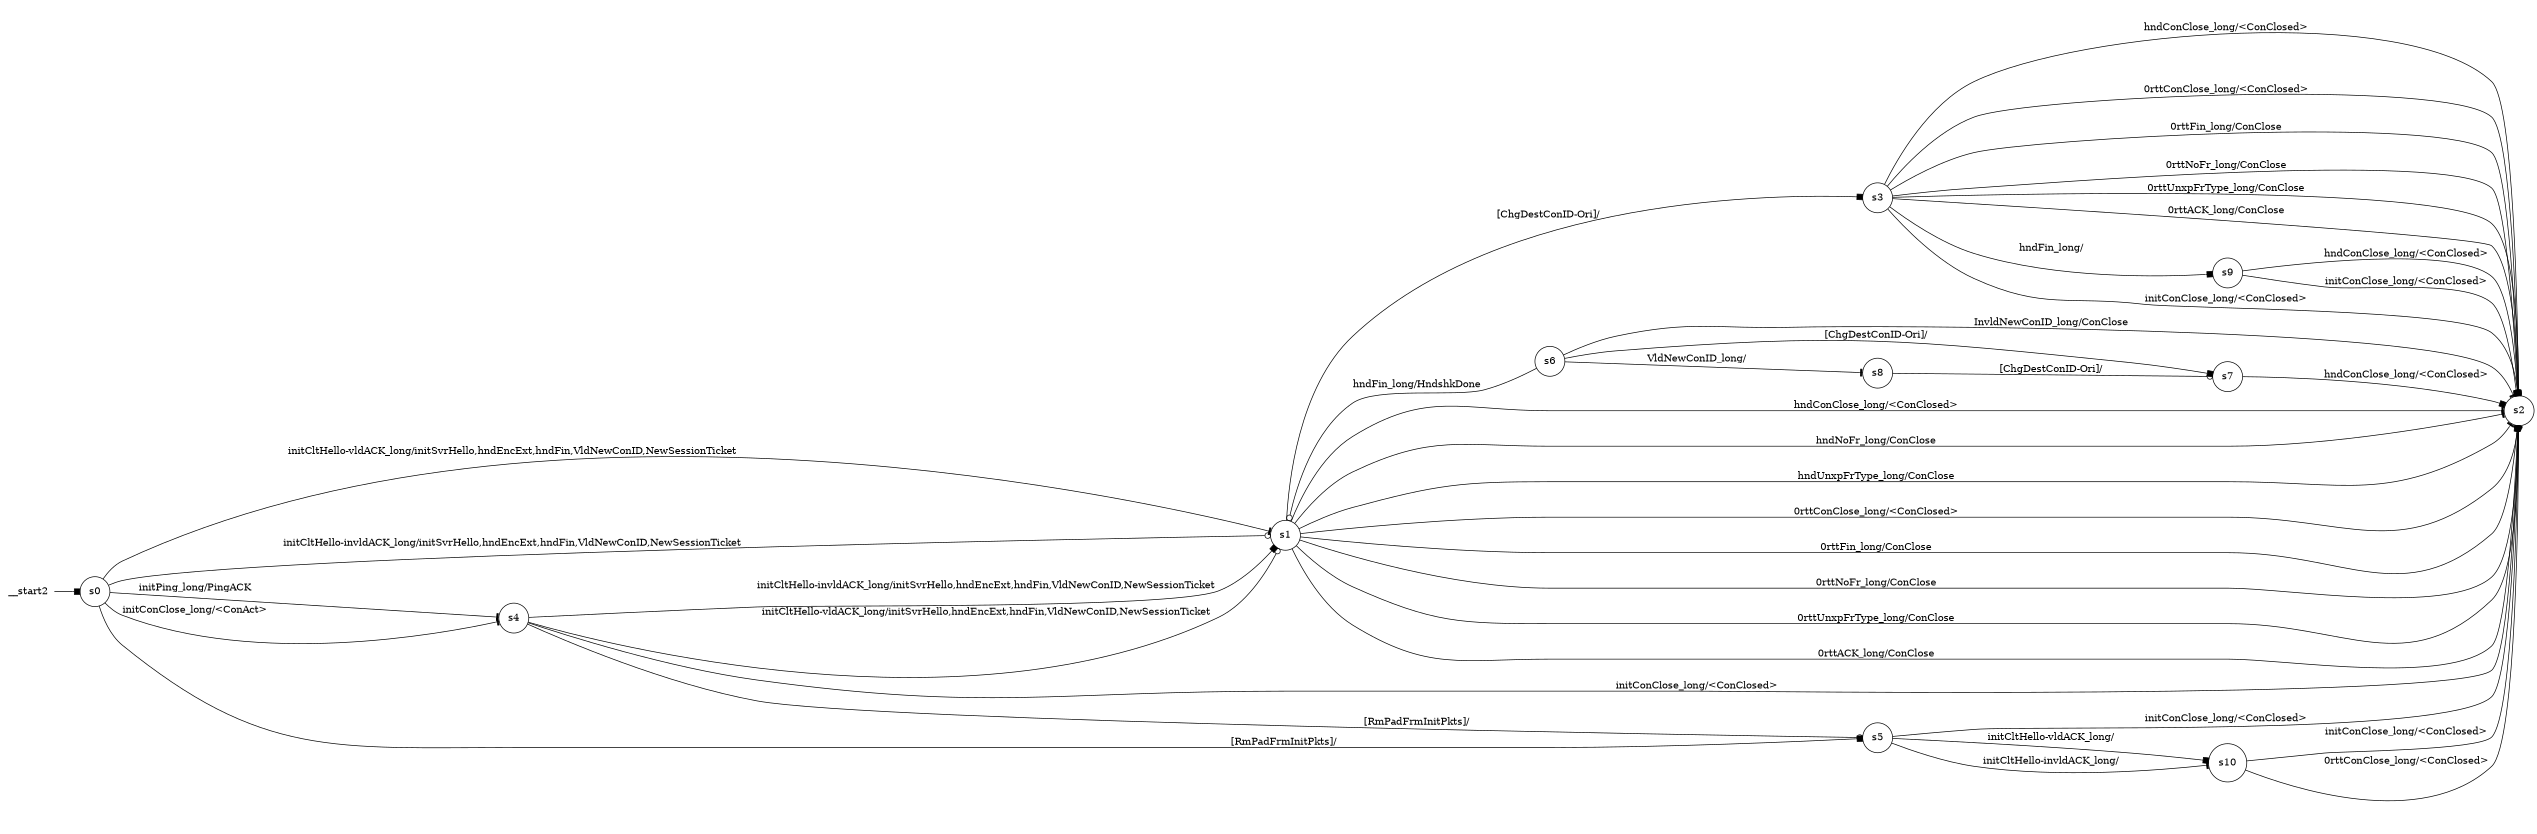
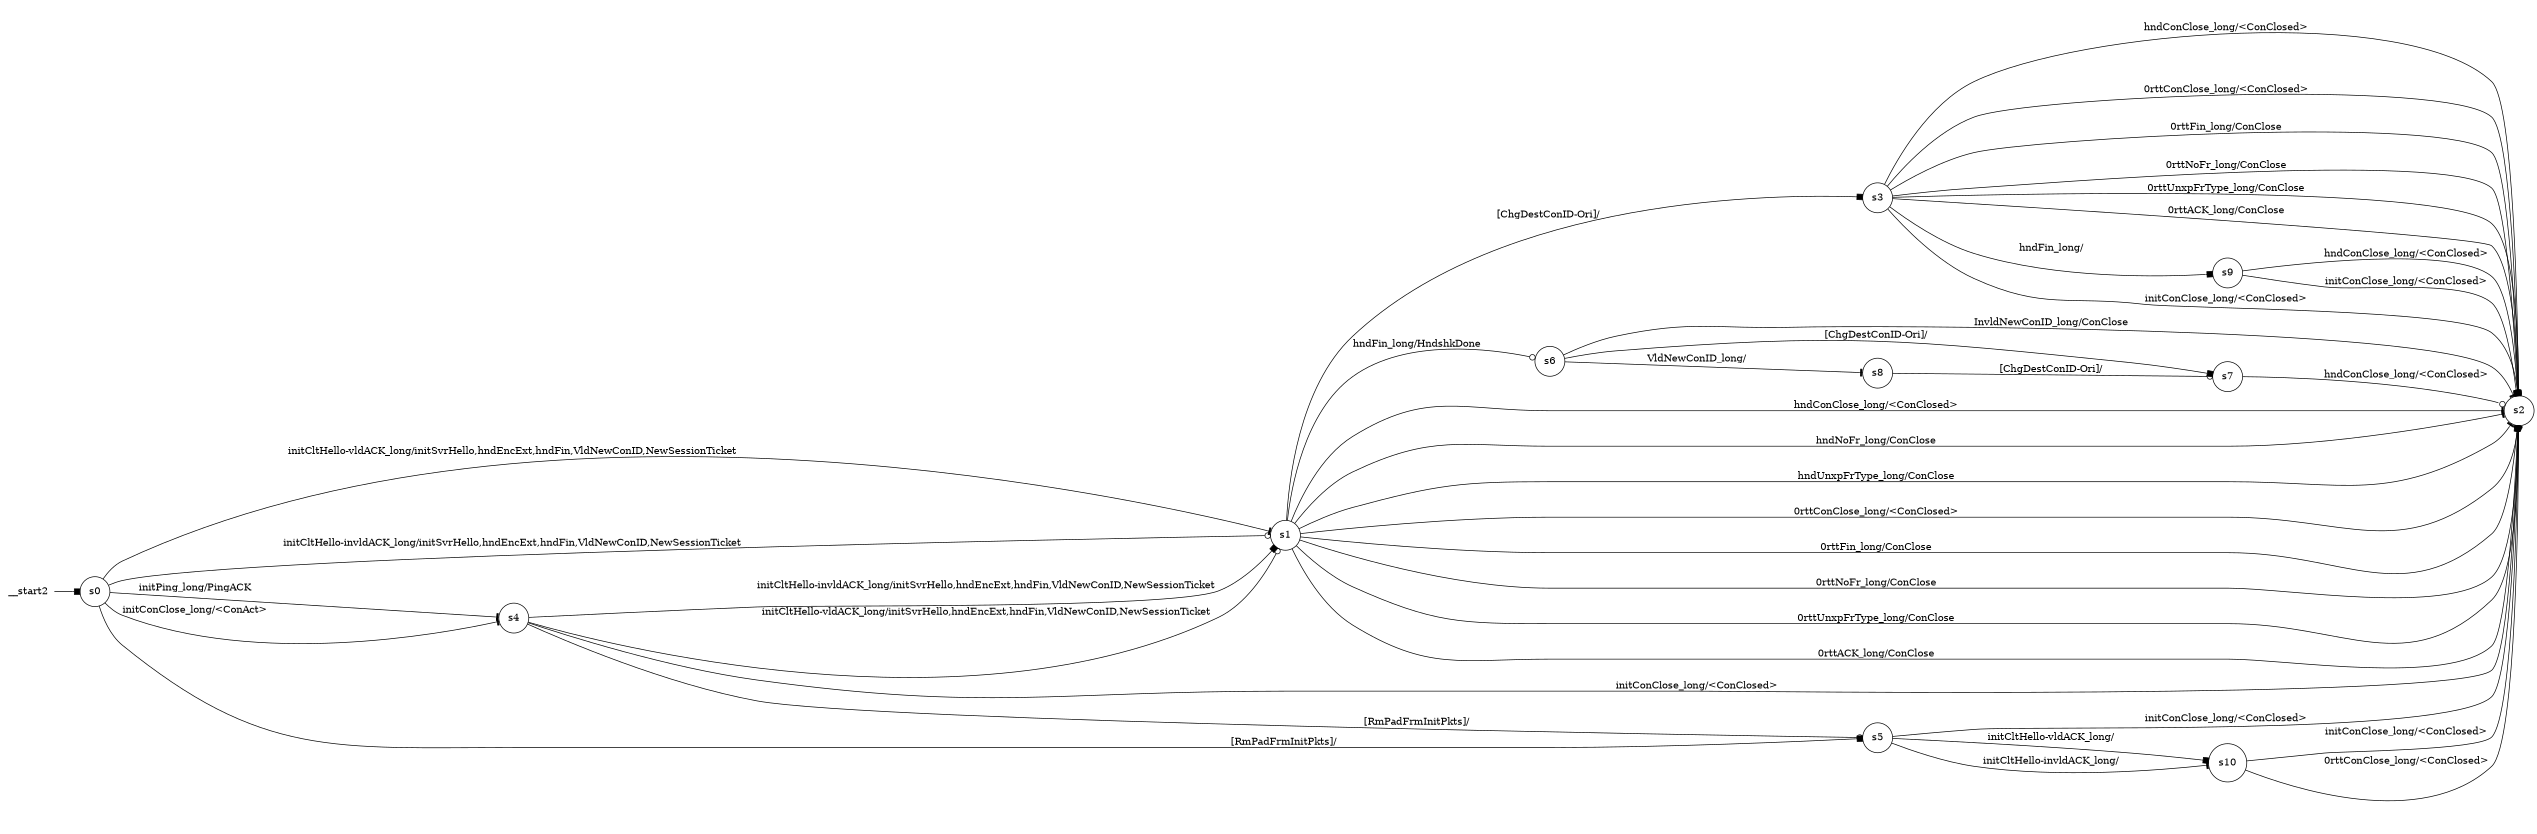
(2371, 383) -> (2371, 383)
(1381, 395) -> (1362, 371)
